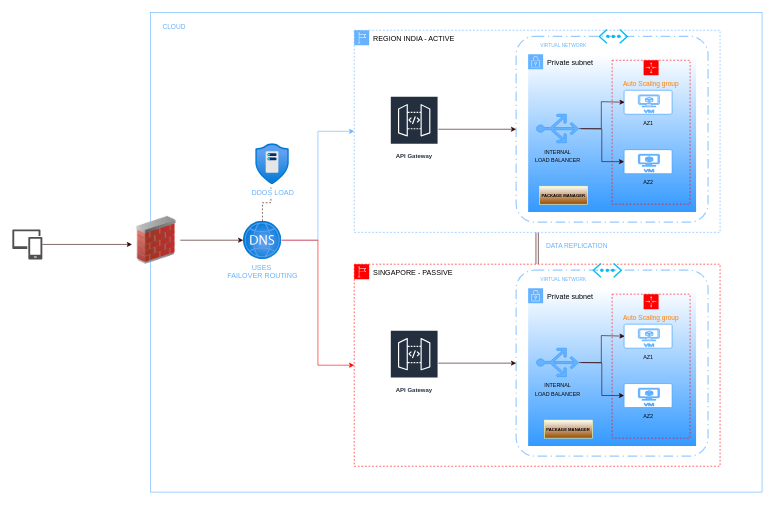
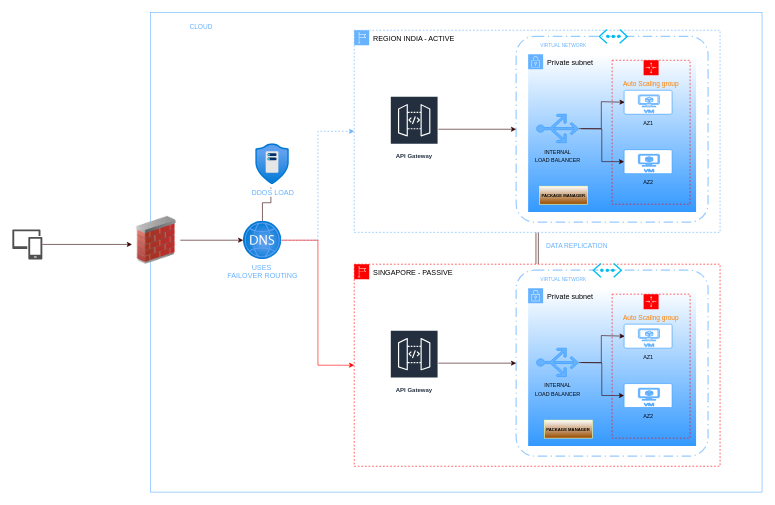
(174, 27) -> (201, 27)
(318, 169) -> (318, 169)
(263, 204) -> (263, 204)
